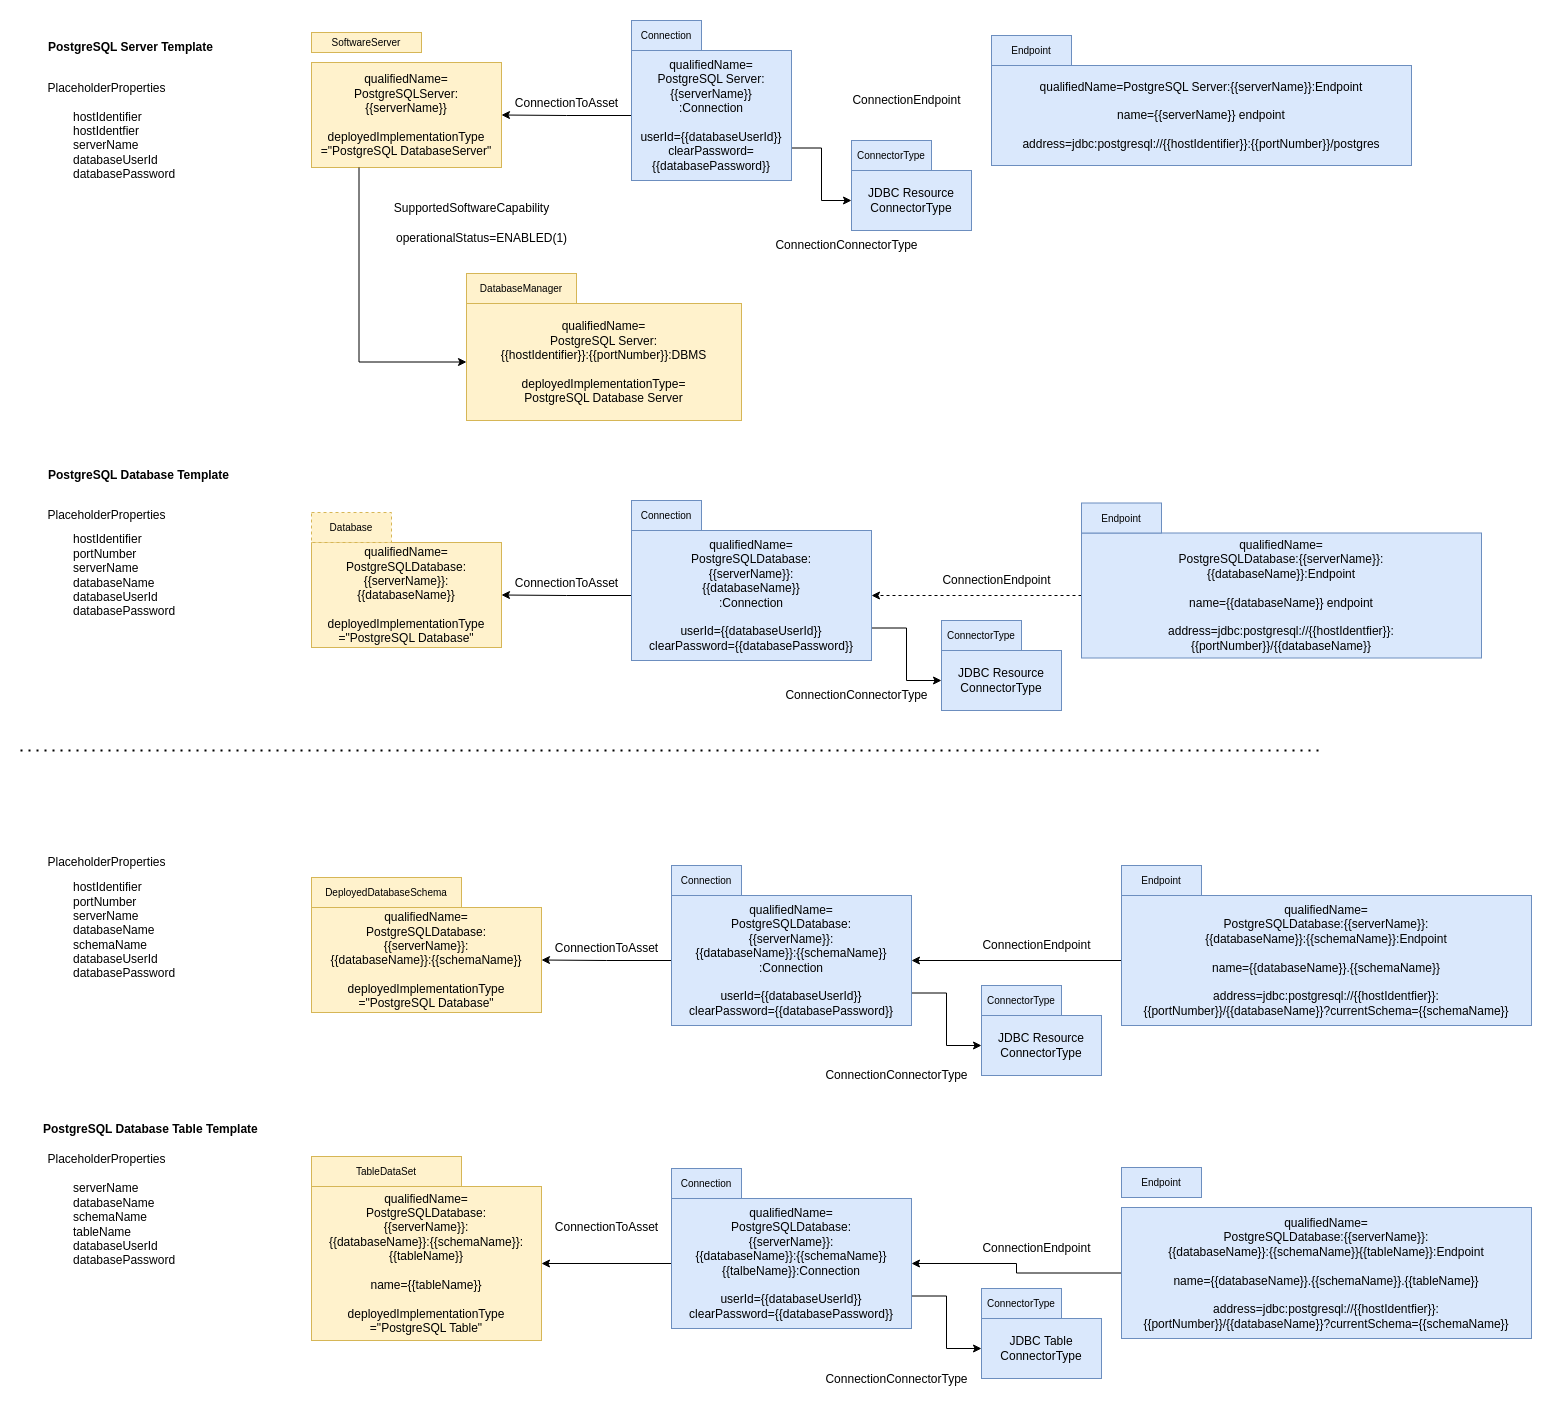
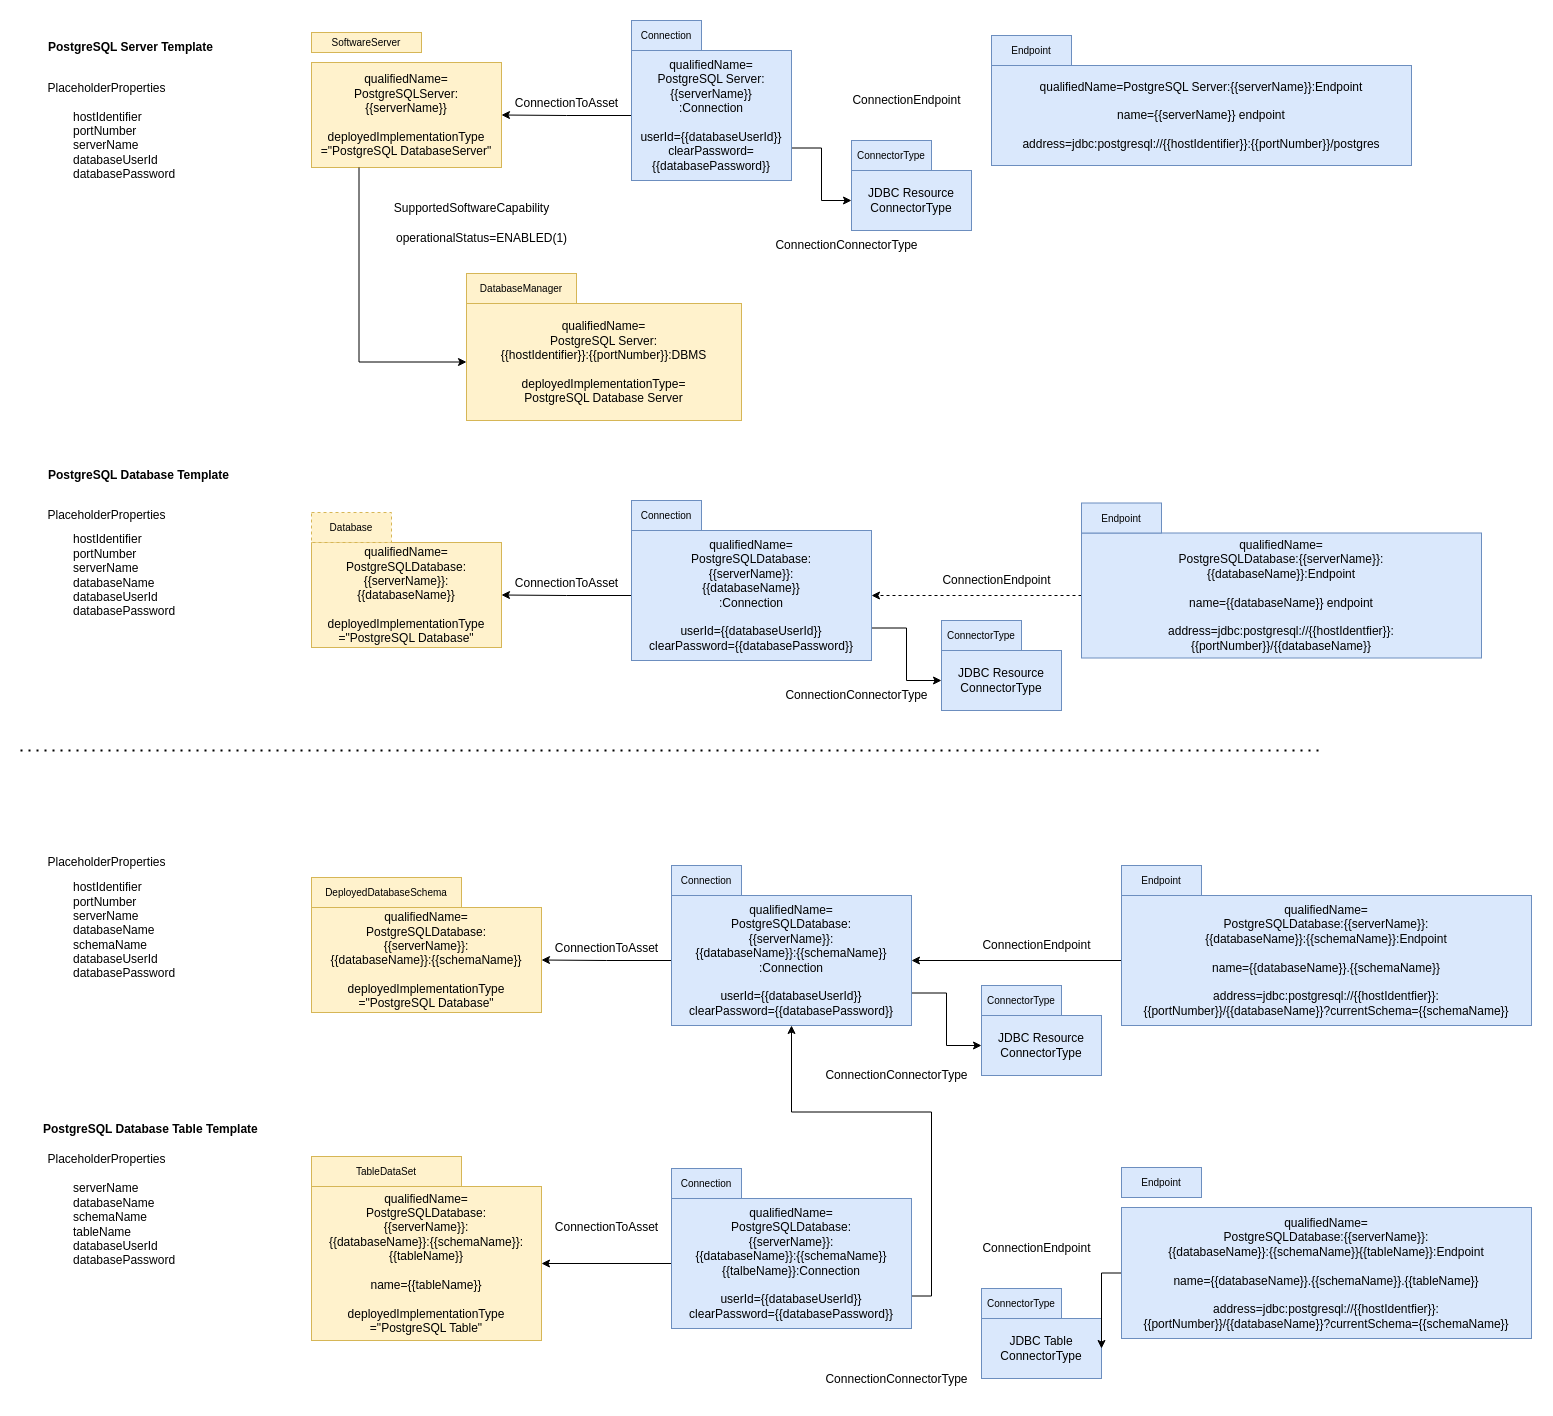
(127, 146) -> (127, 146)
(1015, 1264) -> (1102, 1307)
(947, 1327) -> (915, 1112)
